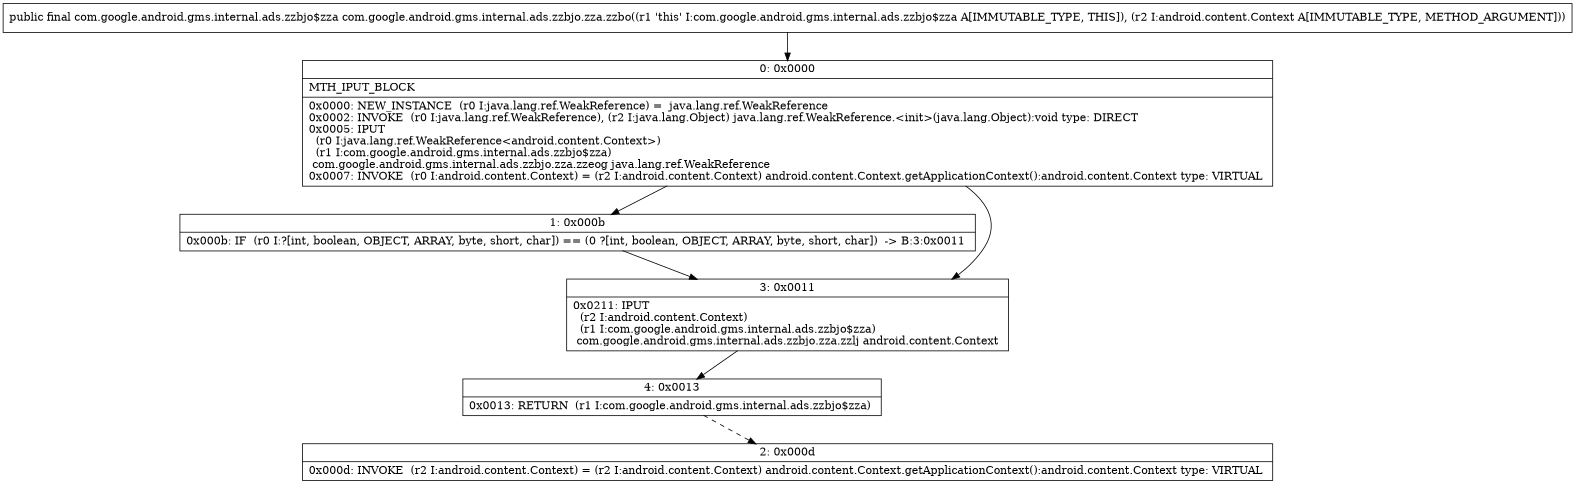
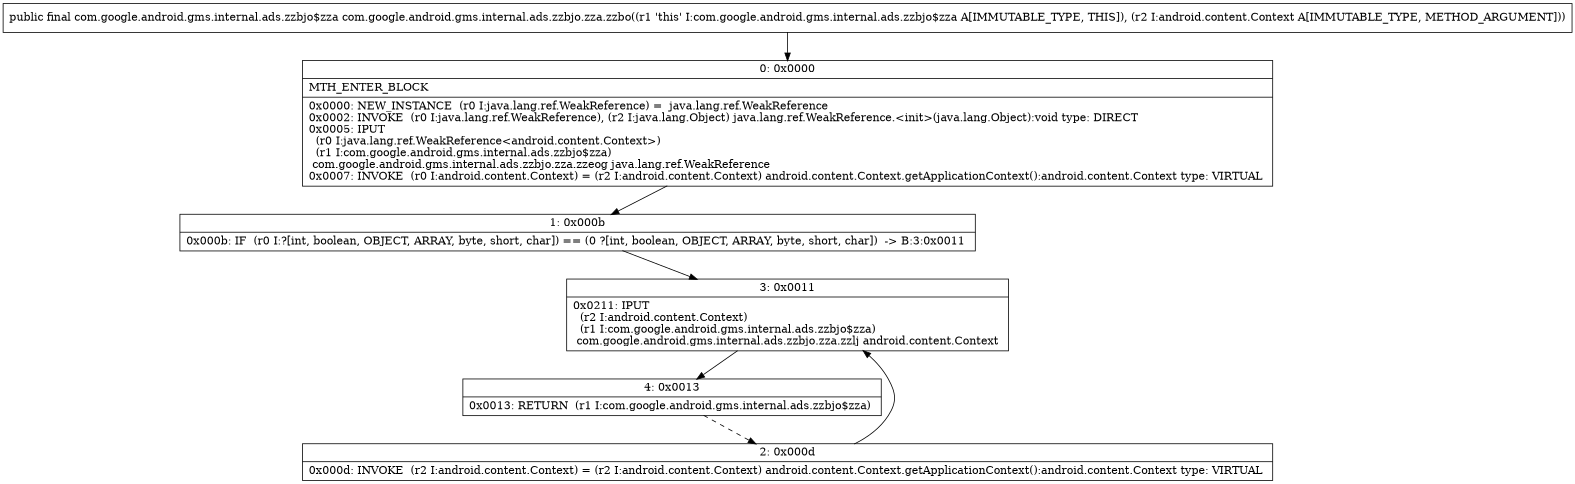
(362, 87) -> (369, 87)
(991, 232) -> (894, 404)
